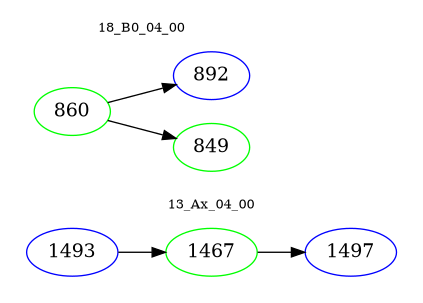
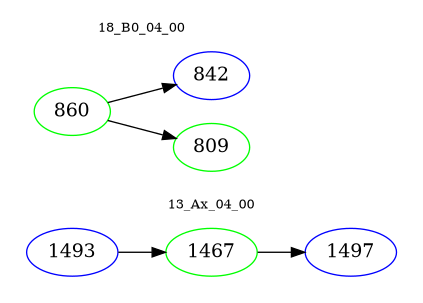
(212, 76) -> (212, 76)
(212, 147) -> (212, 147)
